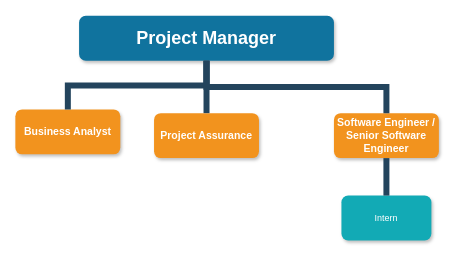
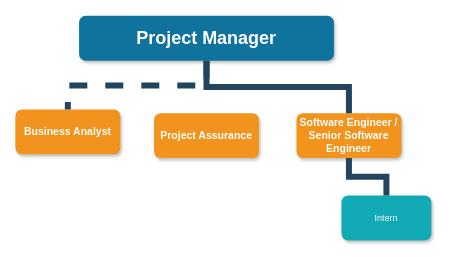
(168, 85) -> (168, 85)
(207, 100) -> none
(387, 135) -> (349, 135)
